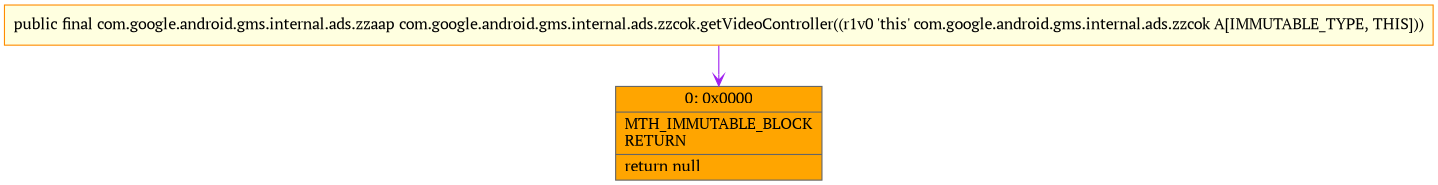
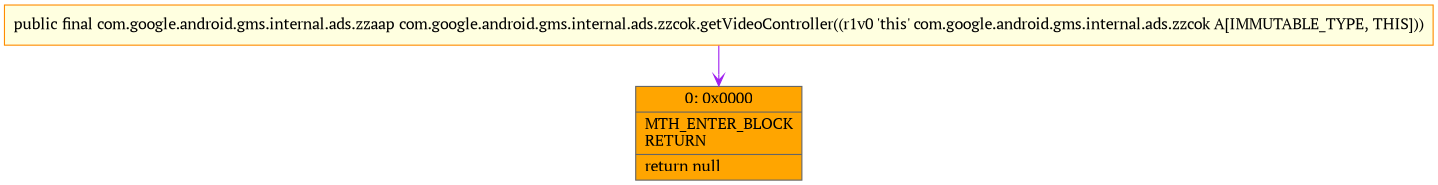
(719, 124) -> (719, 124)
